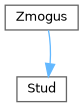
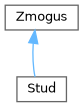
(50, 47) -> (33, 60)
